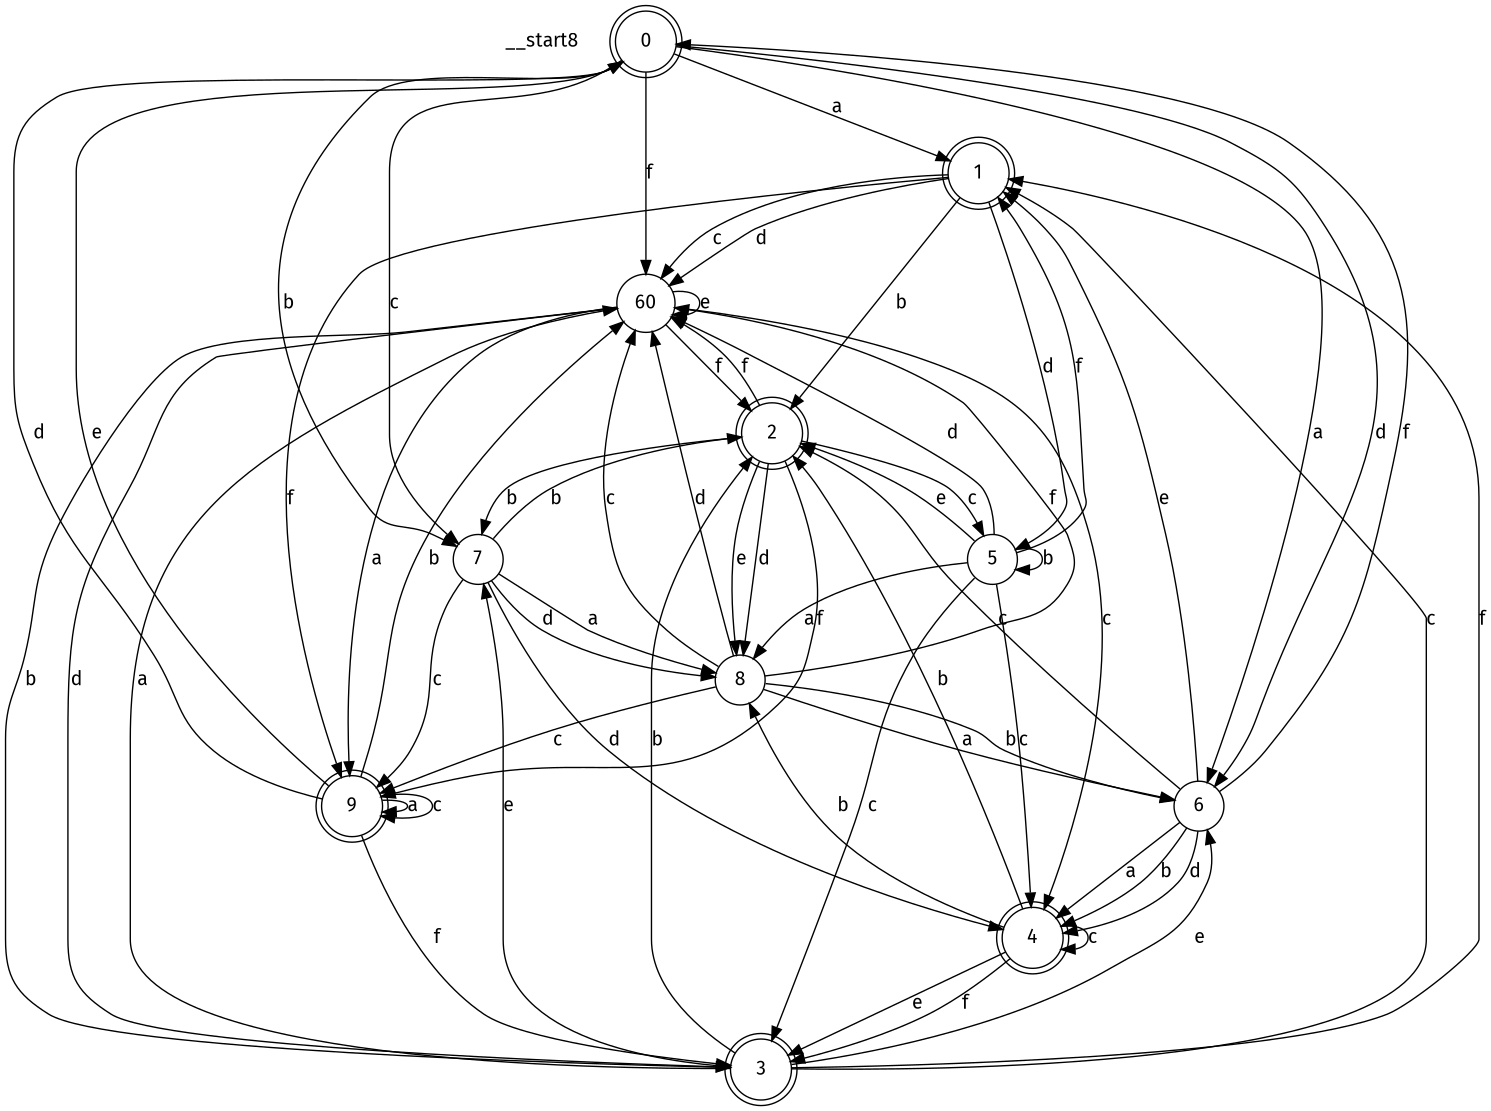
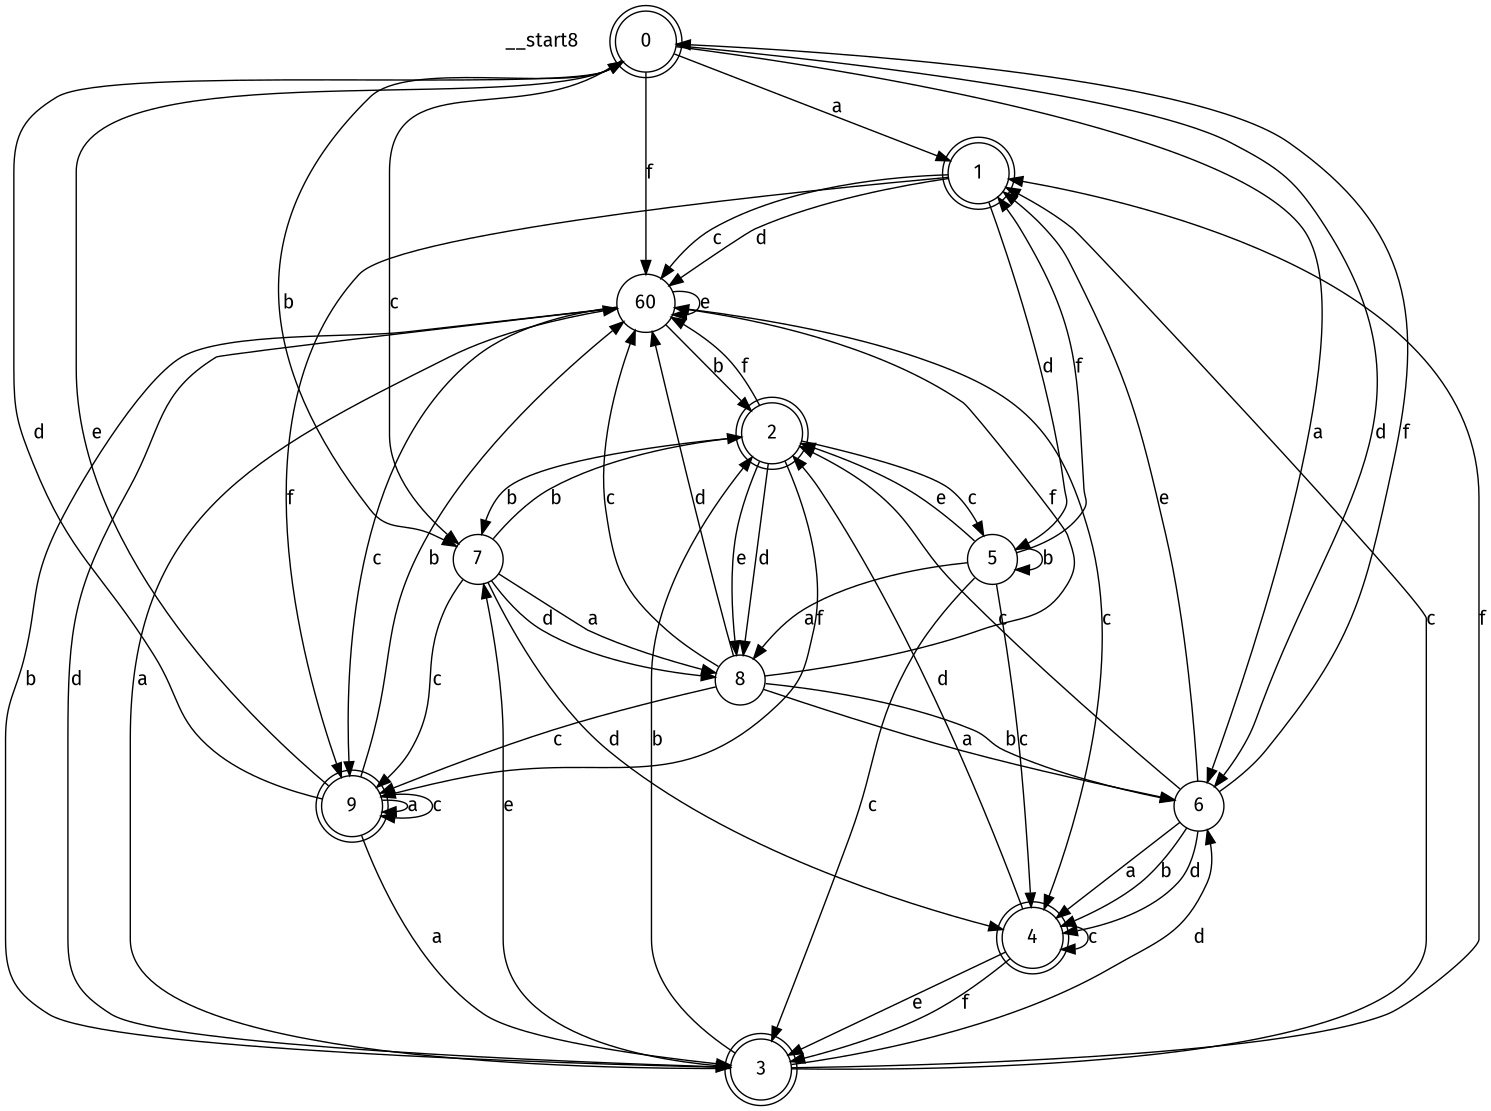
(880, 298) -> none
(719, 367) -> (719, 367)
(858, 411) -> none
(377, 559) -> (377, 559)
(943, 680) -> (943, 680)
(854, 851) -> none
(437, 938) -> (437, 938)
(1200, 938) -> (1200, 938)
